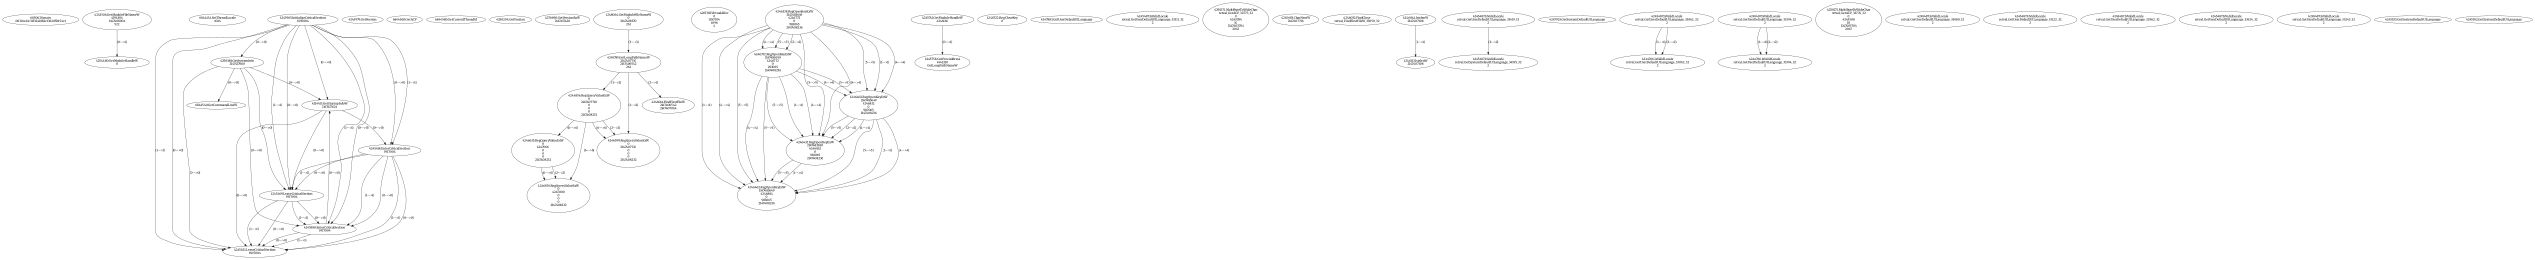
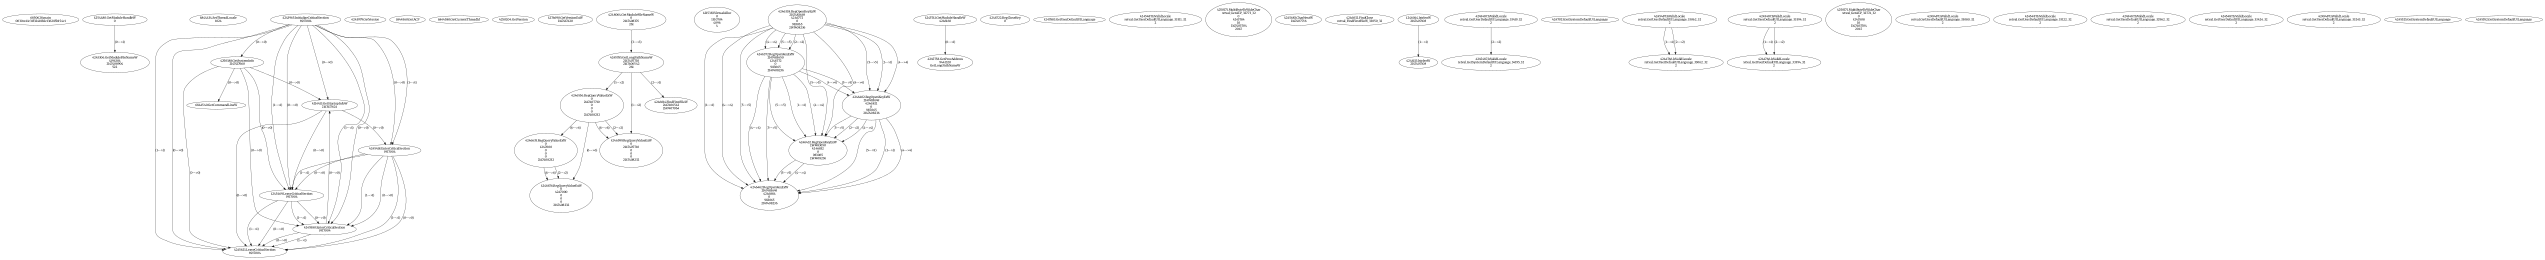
(117, 42) -> (115, 38)
